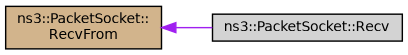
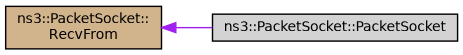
(307, 28) -> (335, 28)
